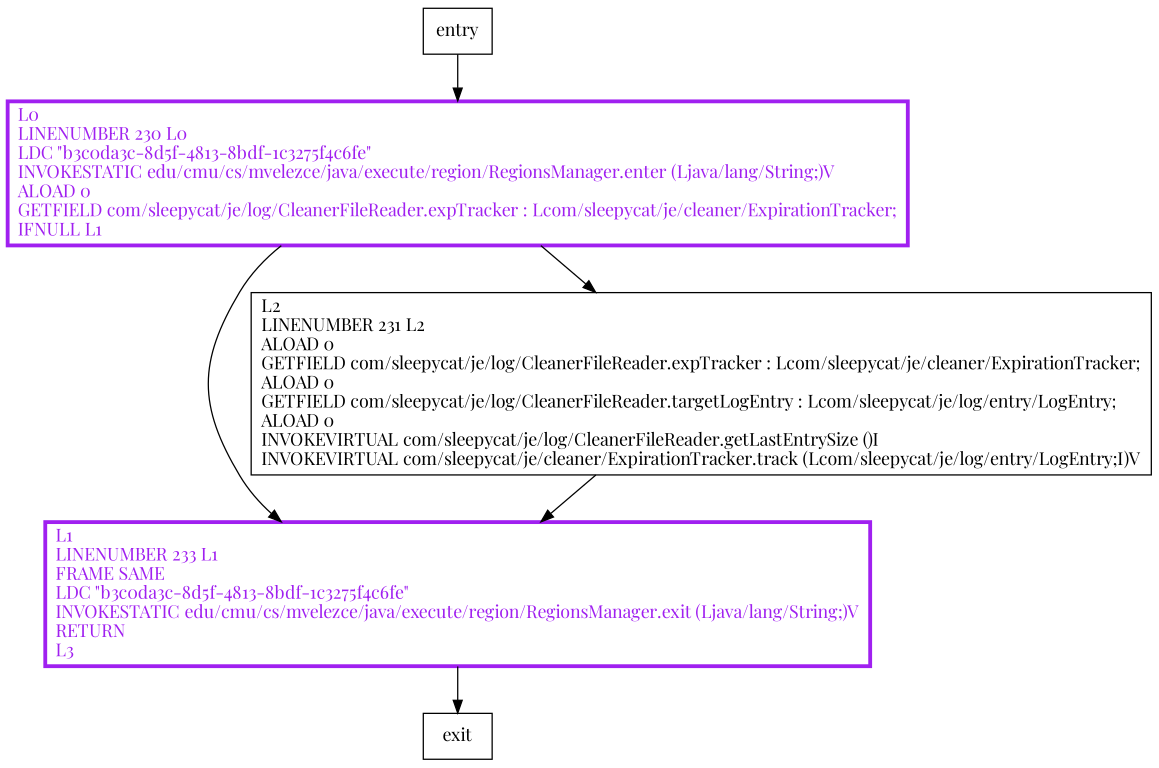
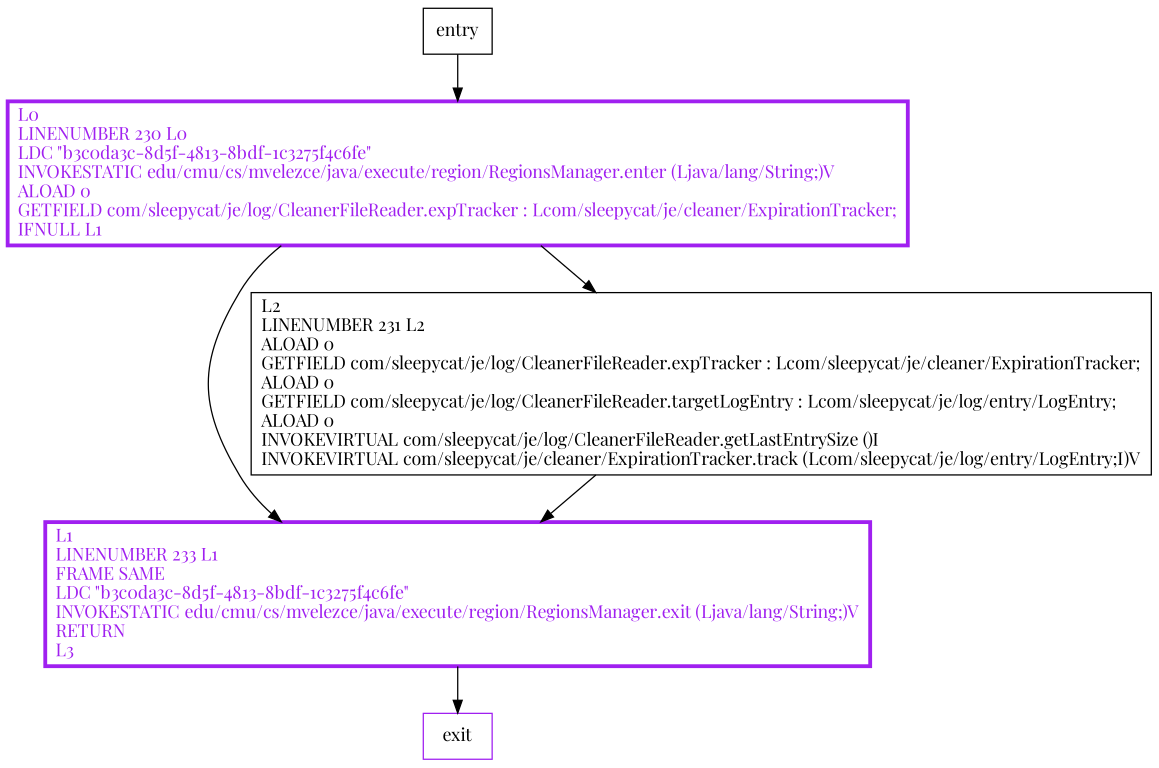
(458, 736) -> (458, 736)
